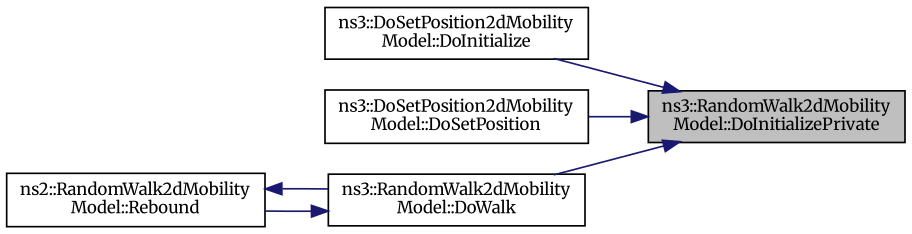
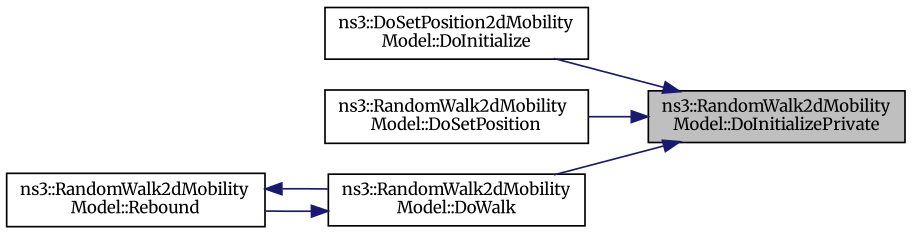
(457, 117) -> (457, 117)
(136, 200) -> (136, 200)
